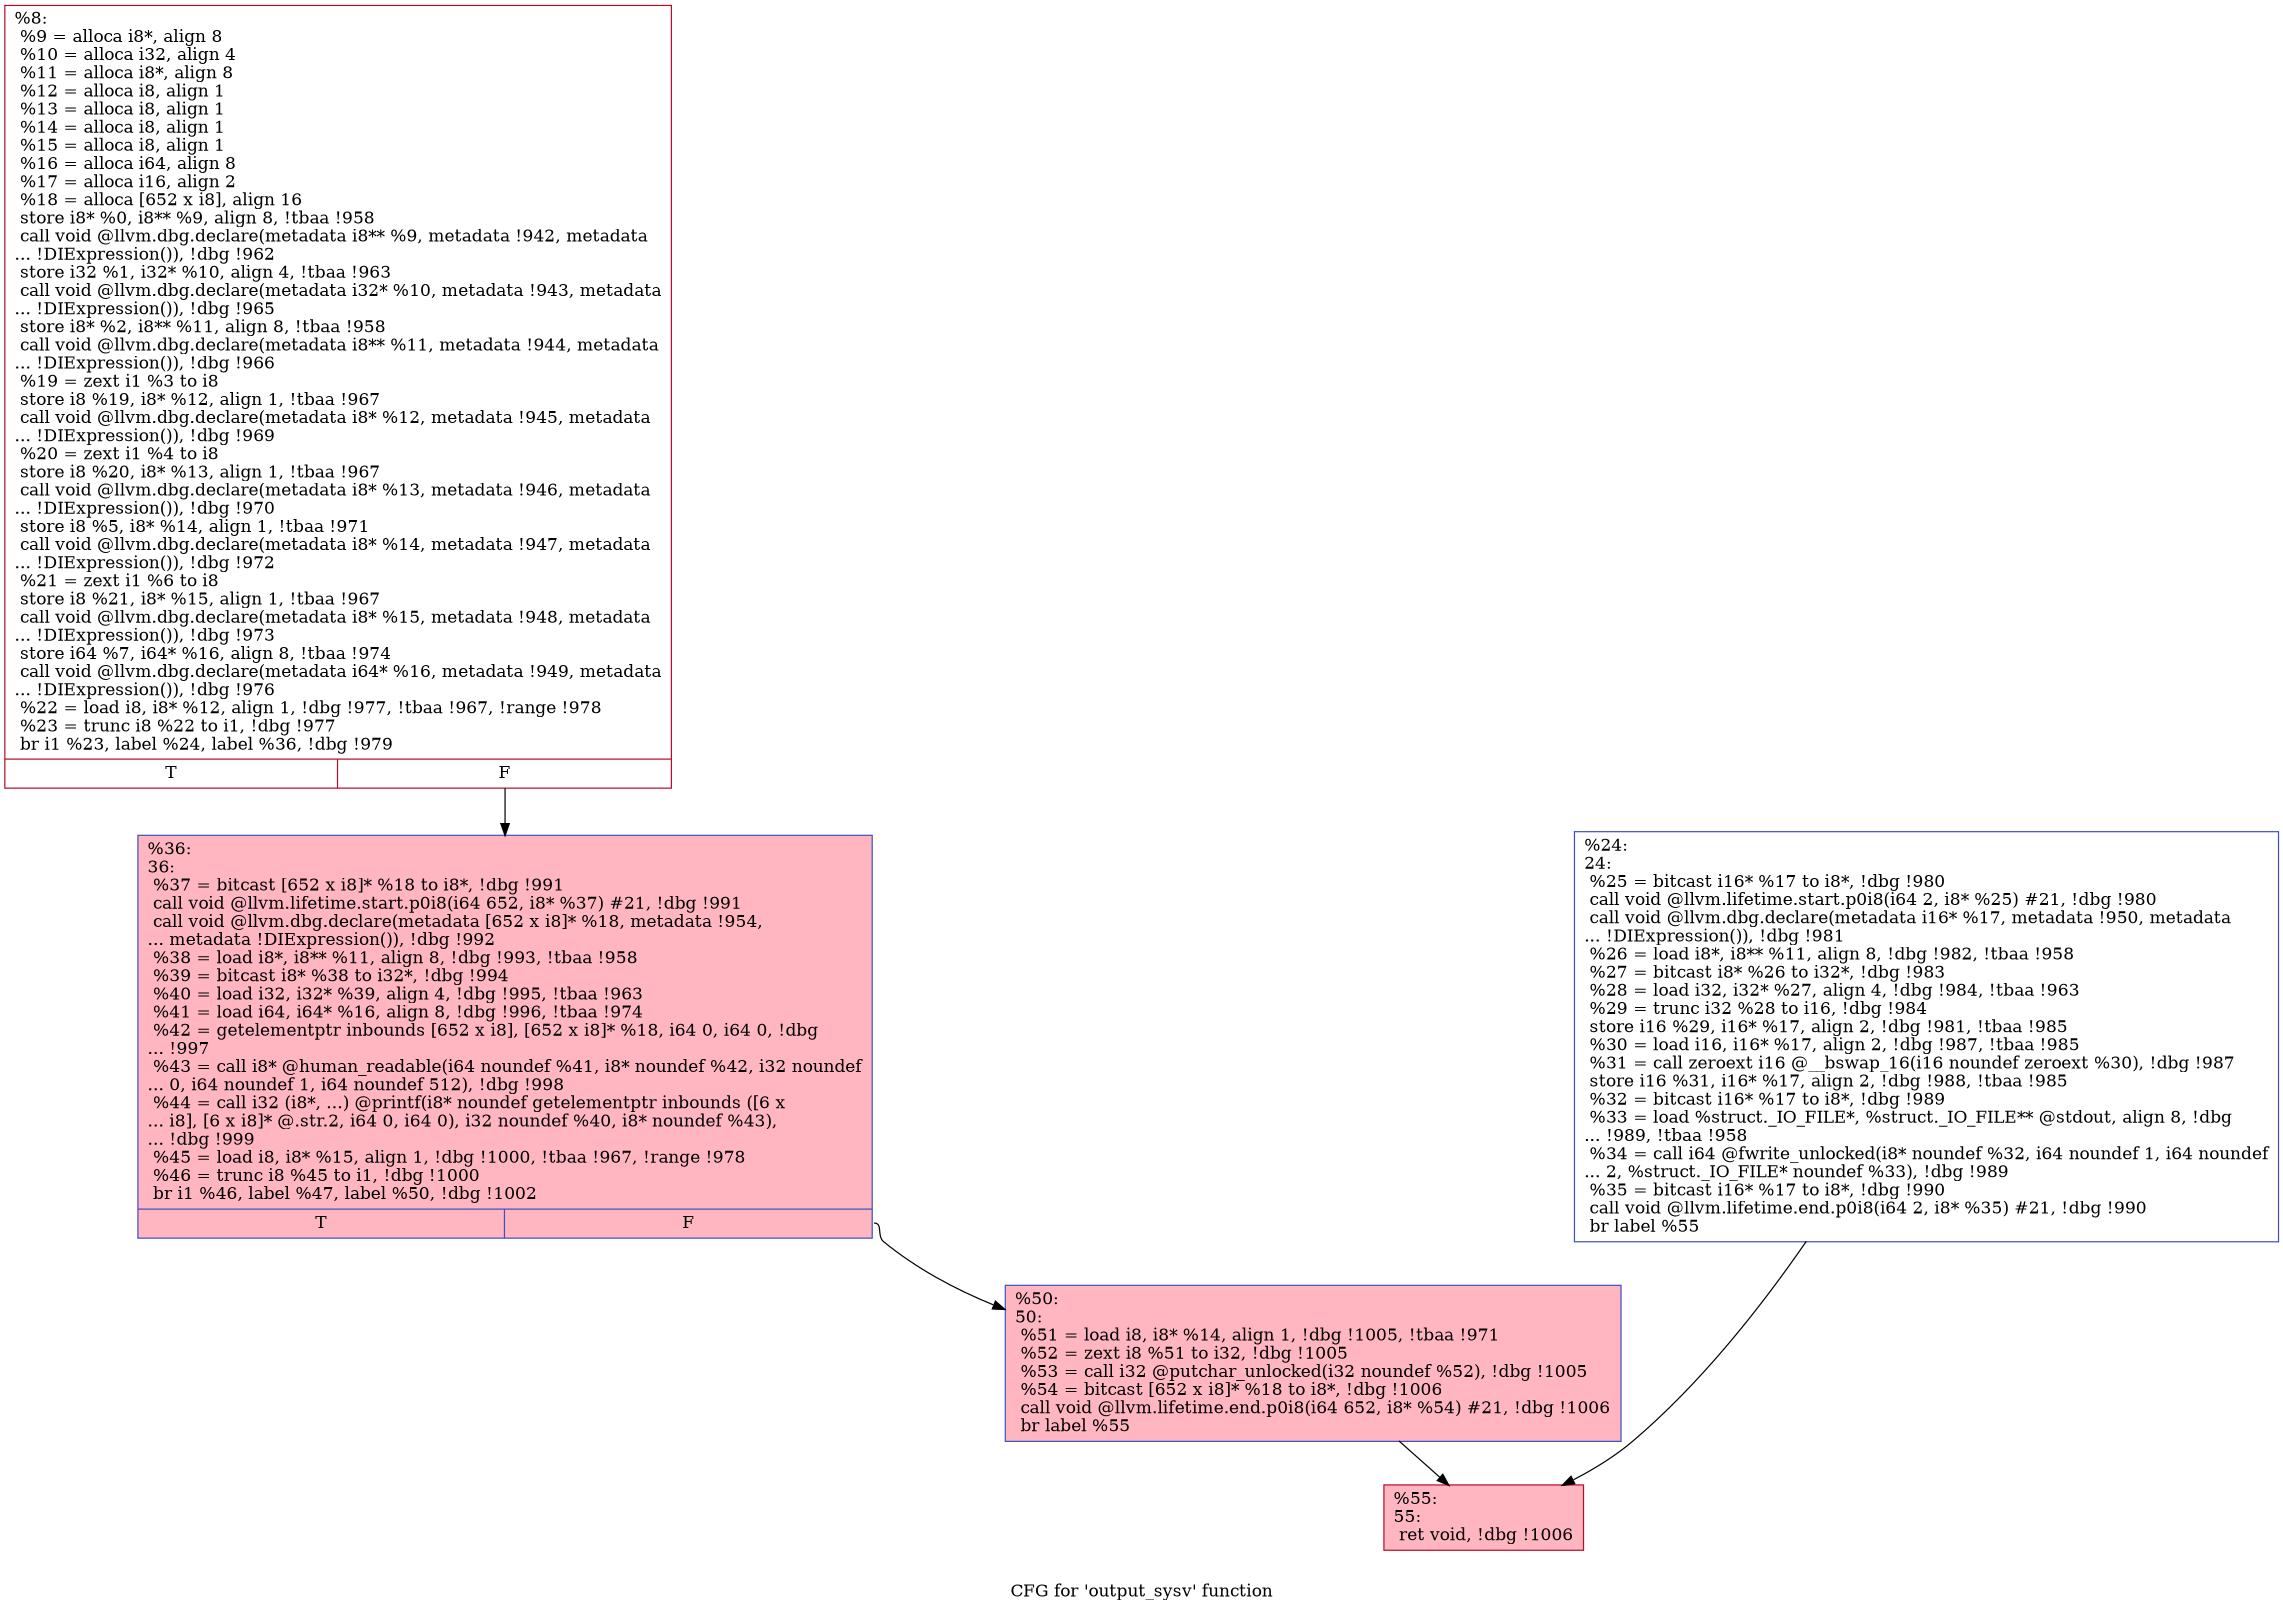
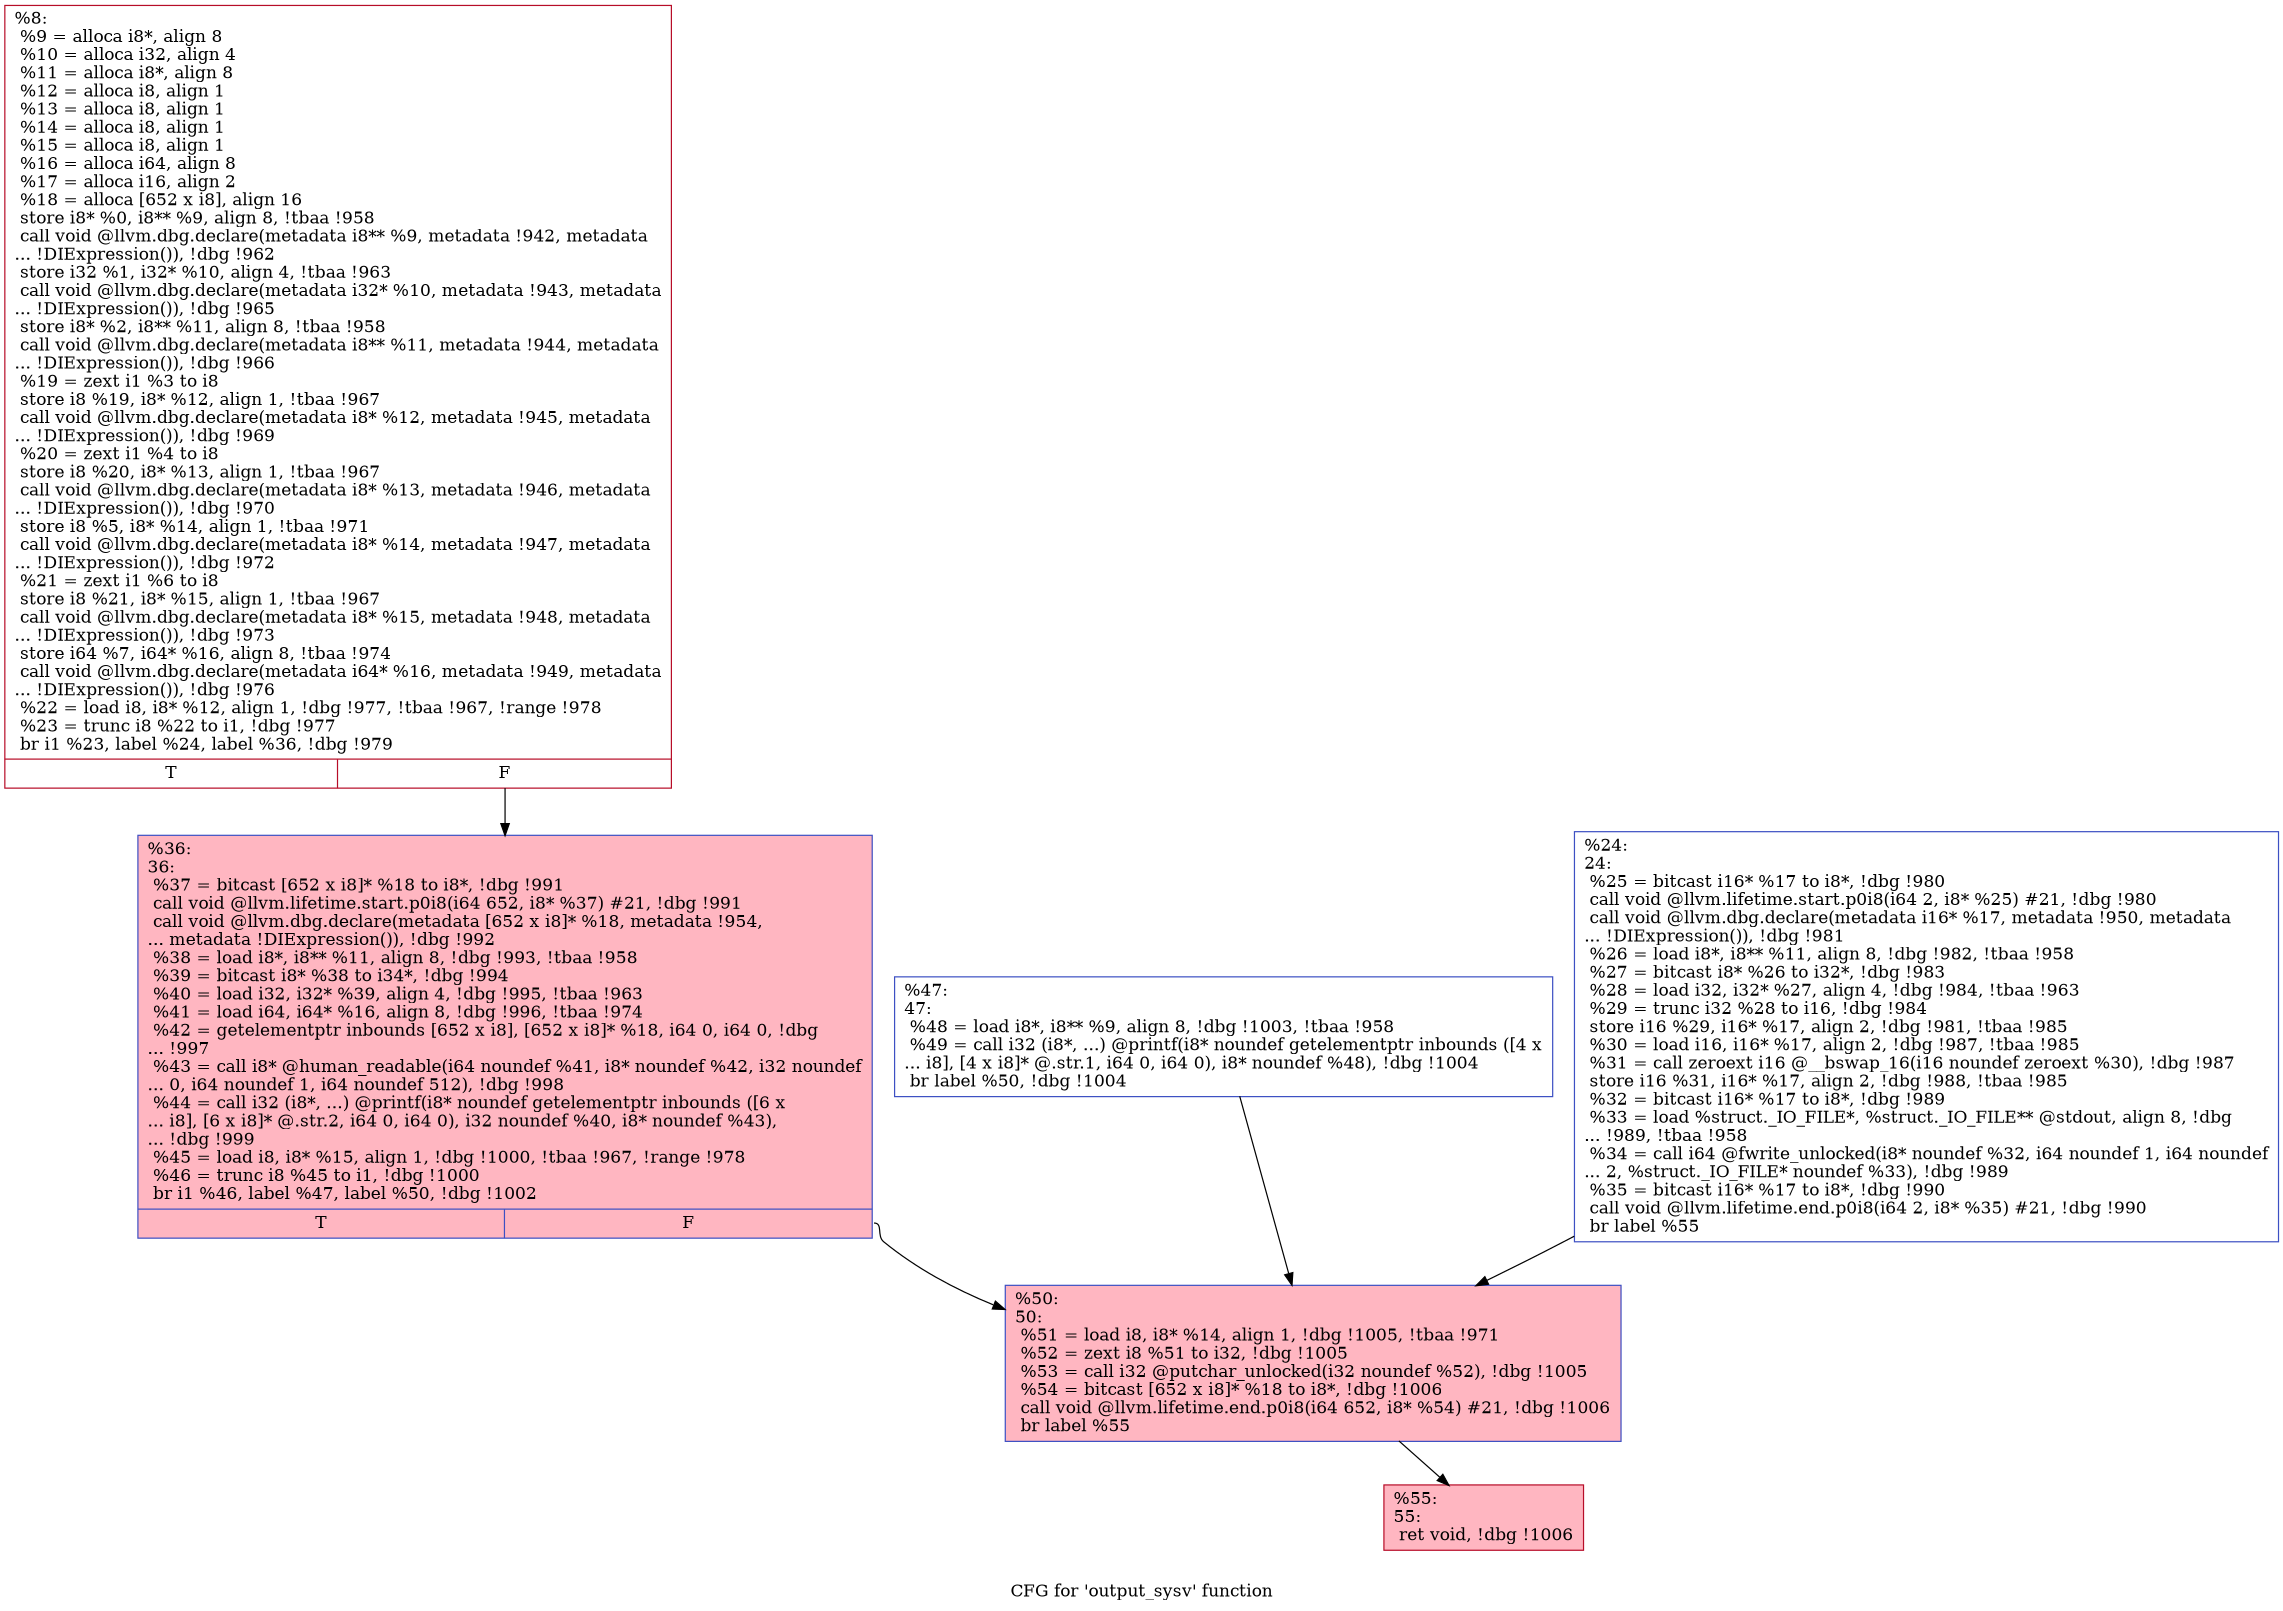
(328, 976) -> (328, 976)
none -> (1224, 1037)
(1702, 1373) -> (1531, 1259)
